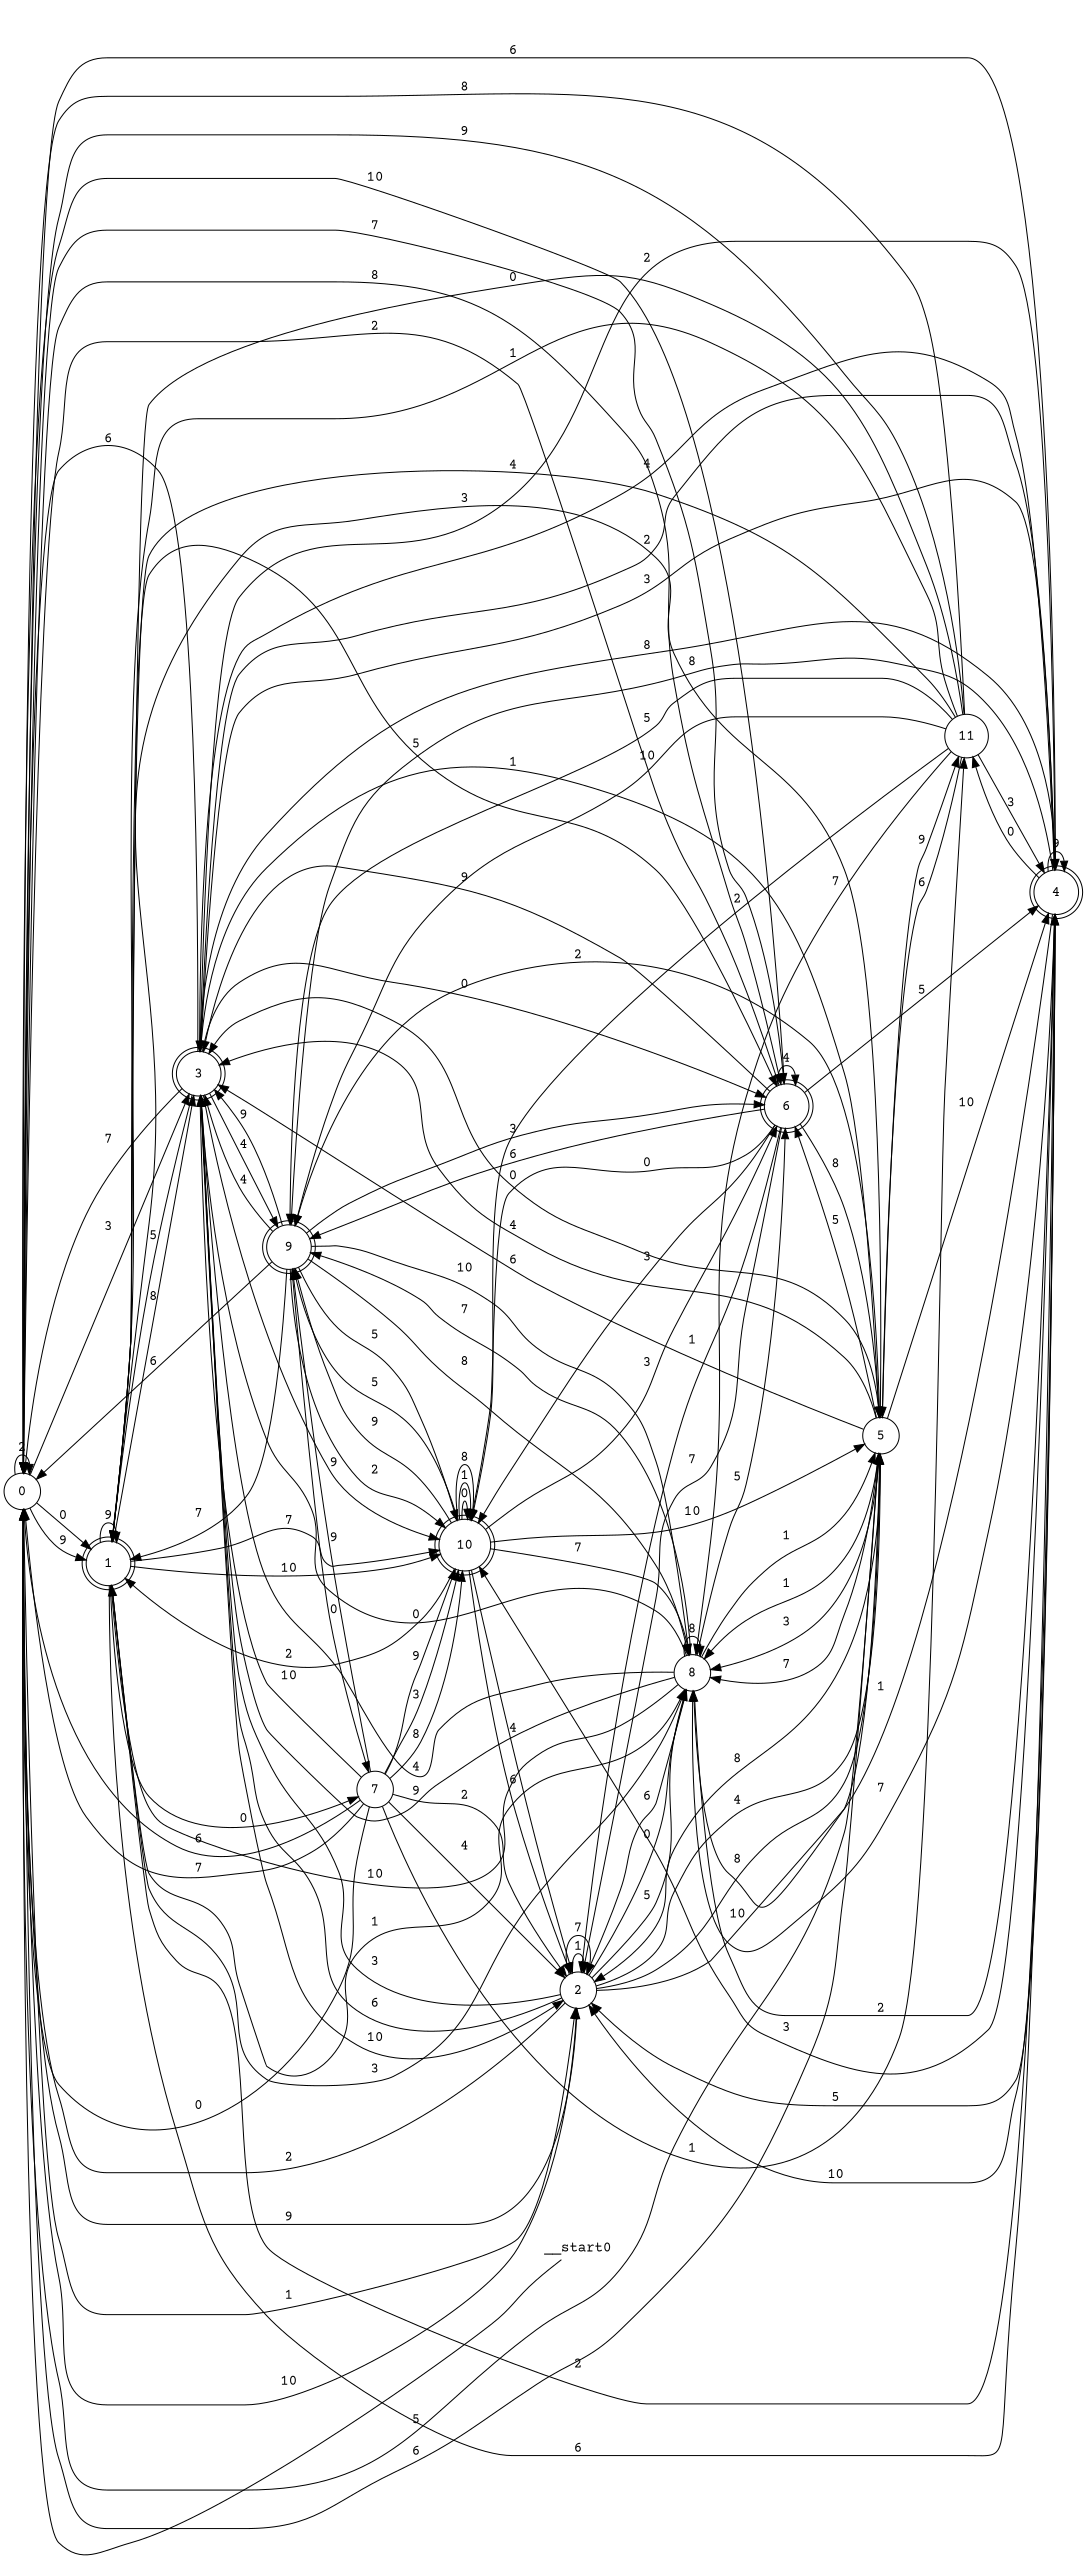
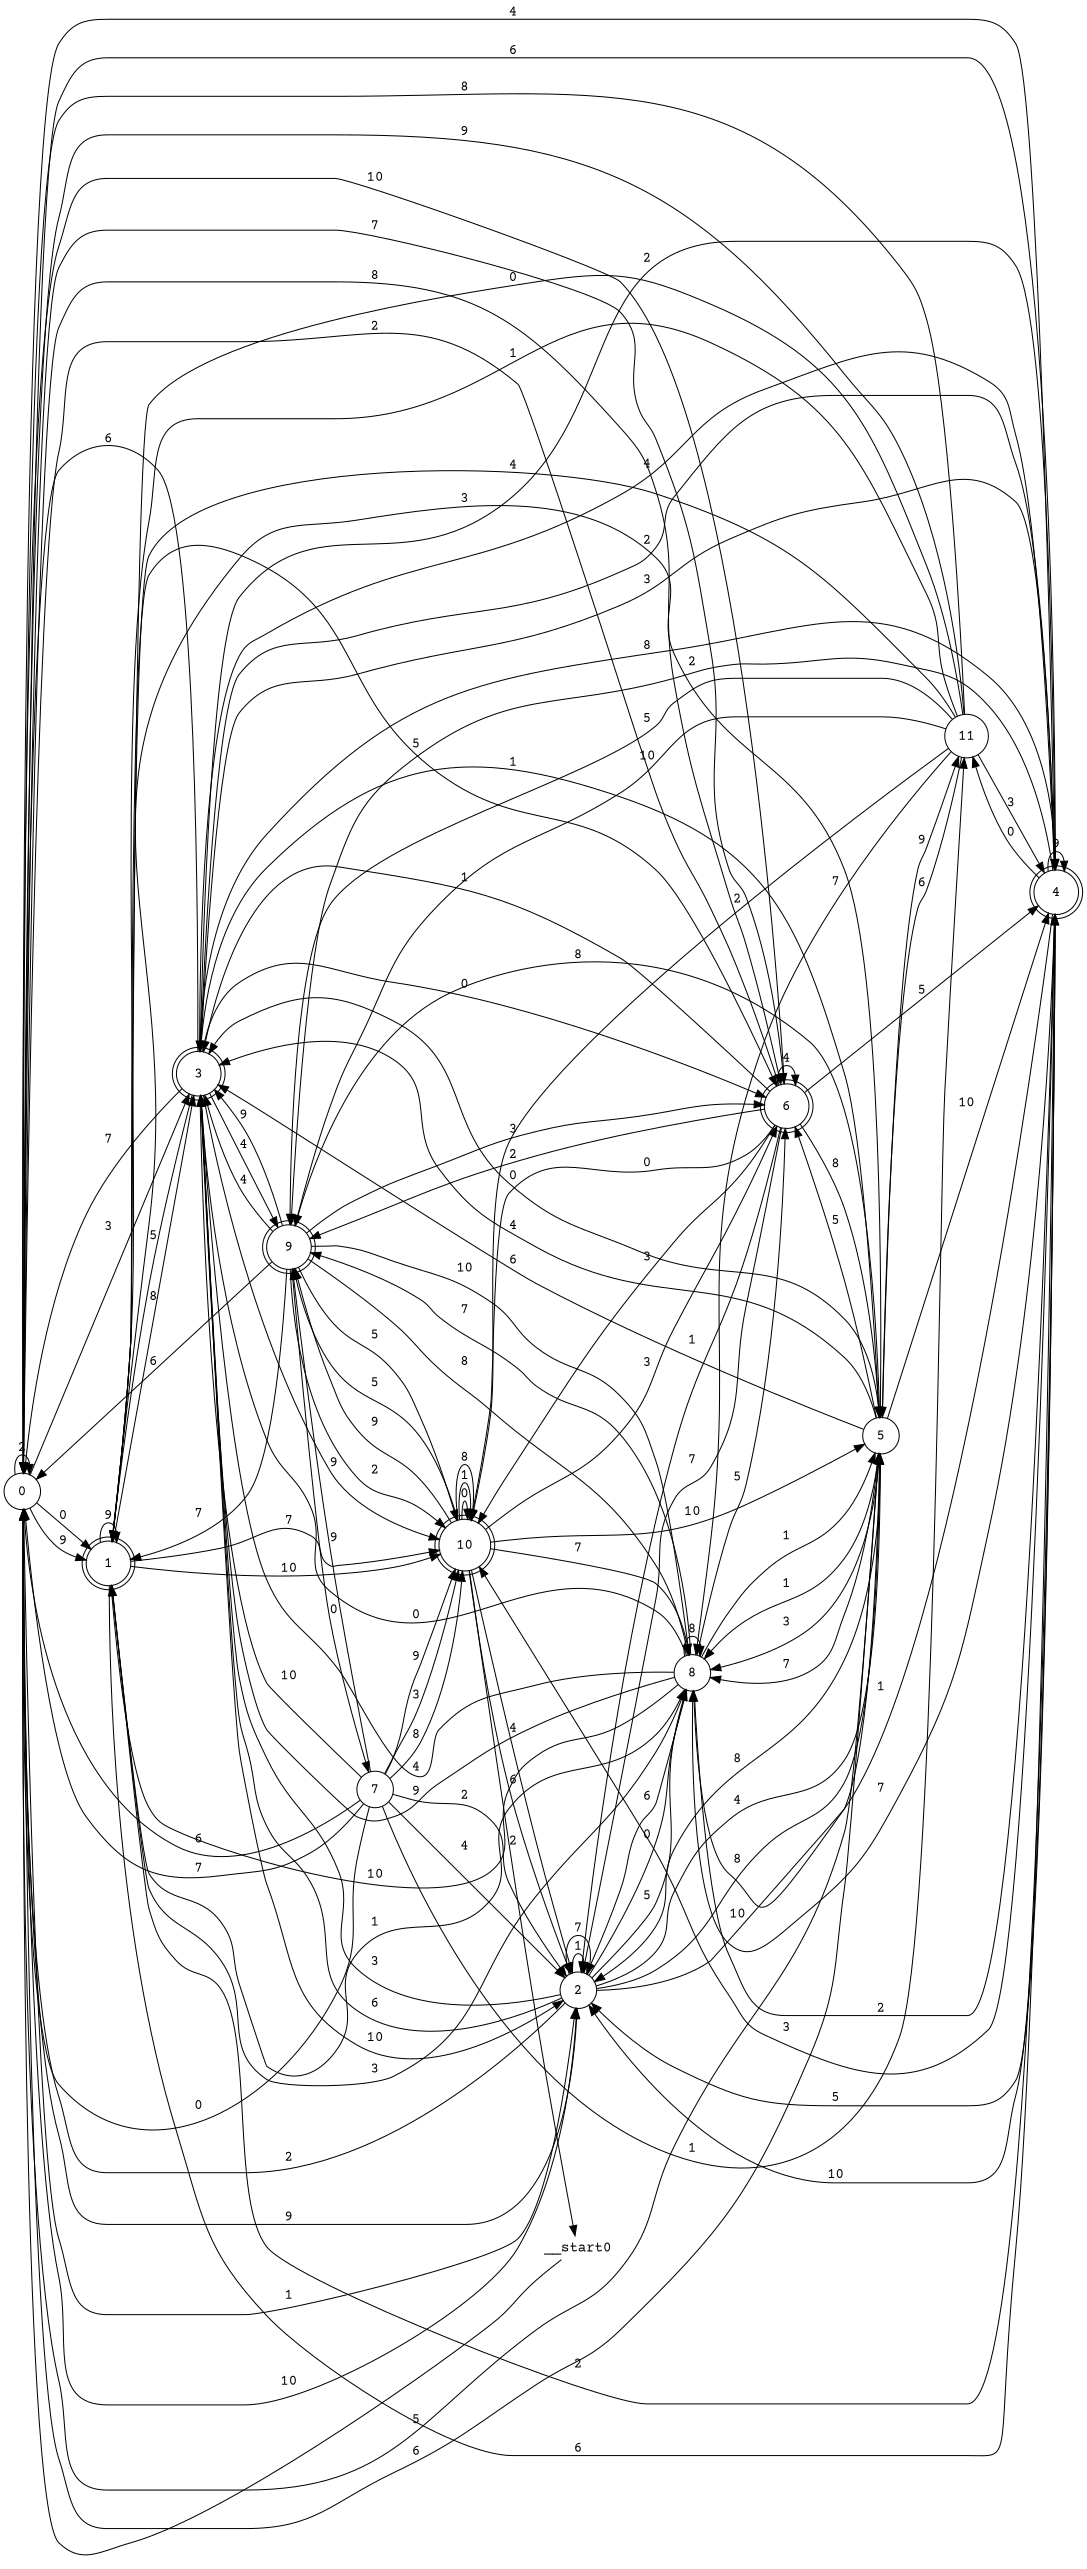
none -> (230, 19)
(692, 662) -> (692, 662)
(465, 878) -> (465, 878)
(578, 955) -> (578, 955)
(513, 1154) -> (513, 1154)
(303, 1667) -> (512, 1866)
(155, 1802) -> none
